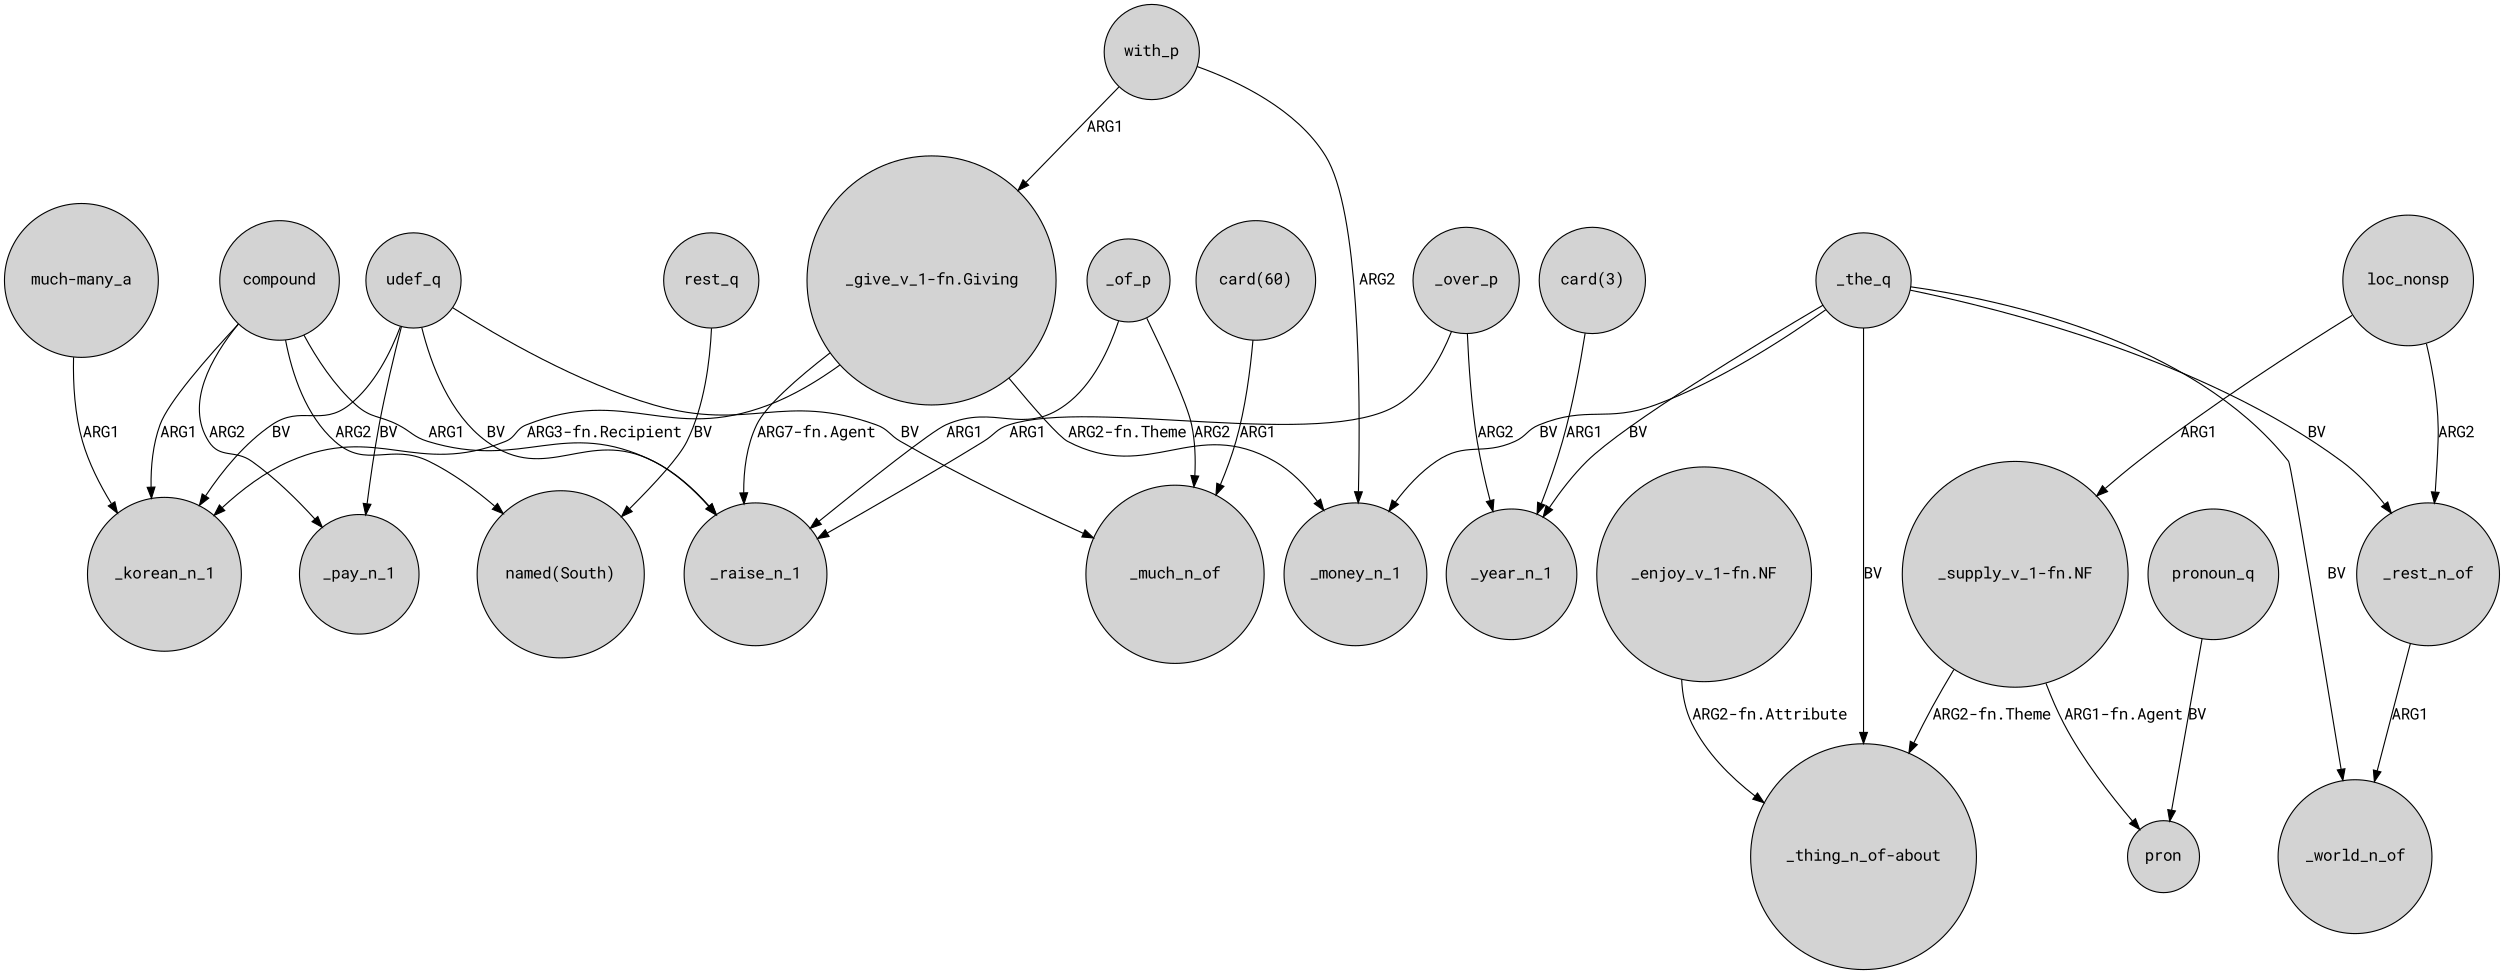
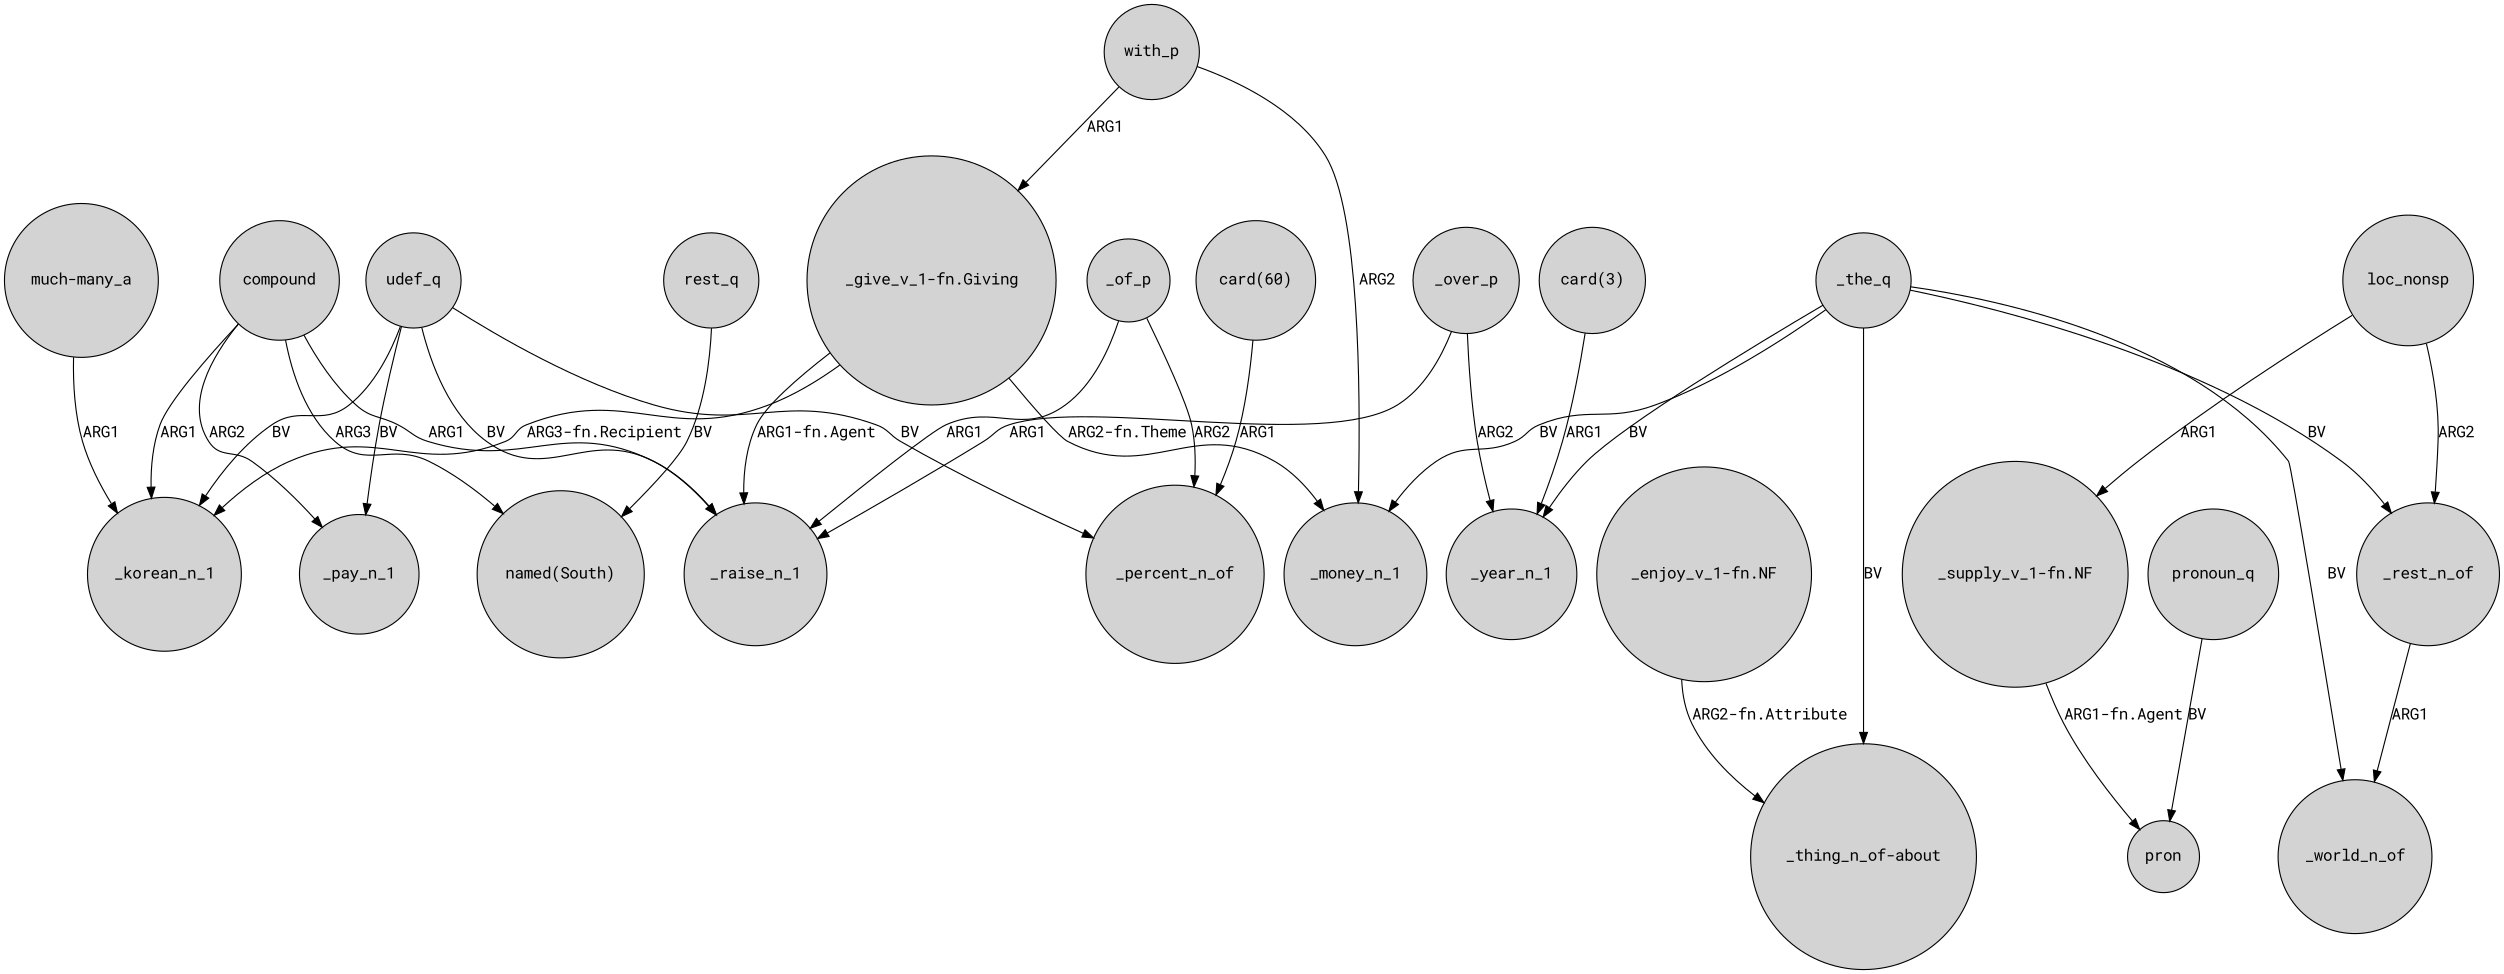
(354, 433) -> (354, 433)
(816, 433) -> (816, 433)
(1175, 574) -> (1175, 574)
(1933, 706) -> none
